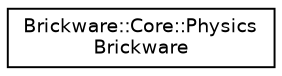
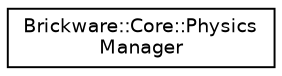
(141, 38) -> (141, 38)
